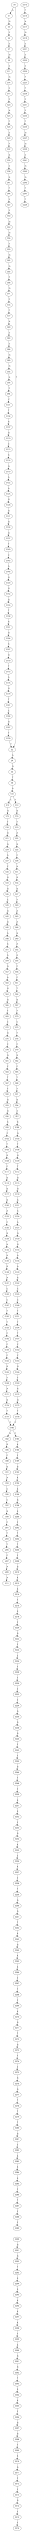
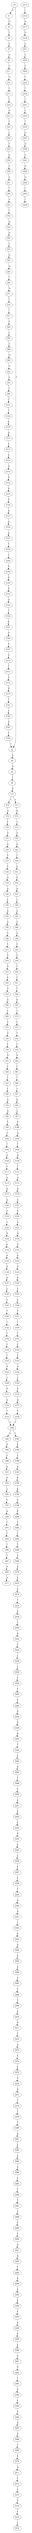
none -> (17, 2233)
